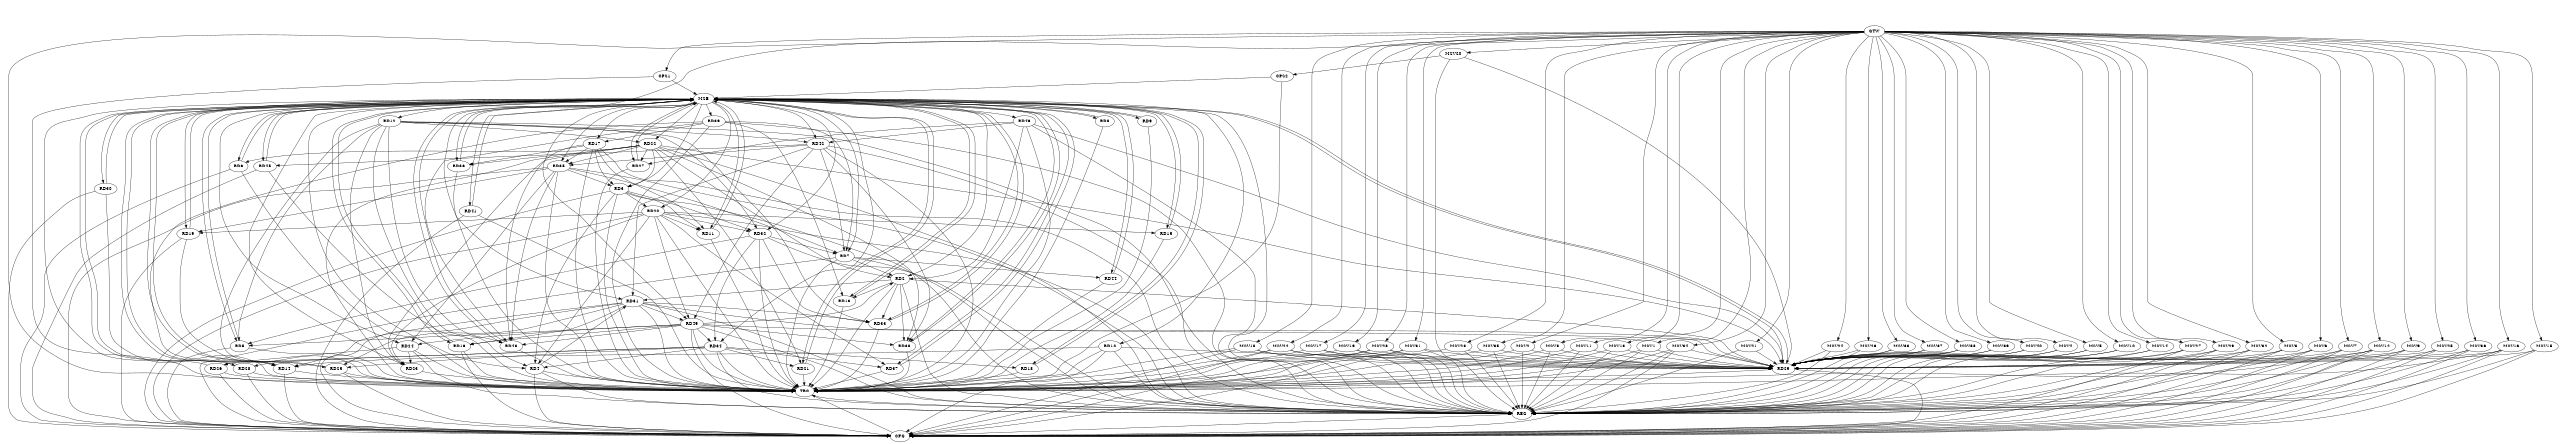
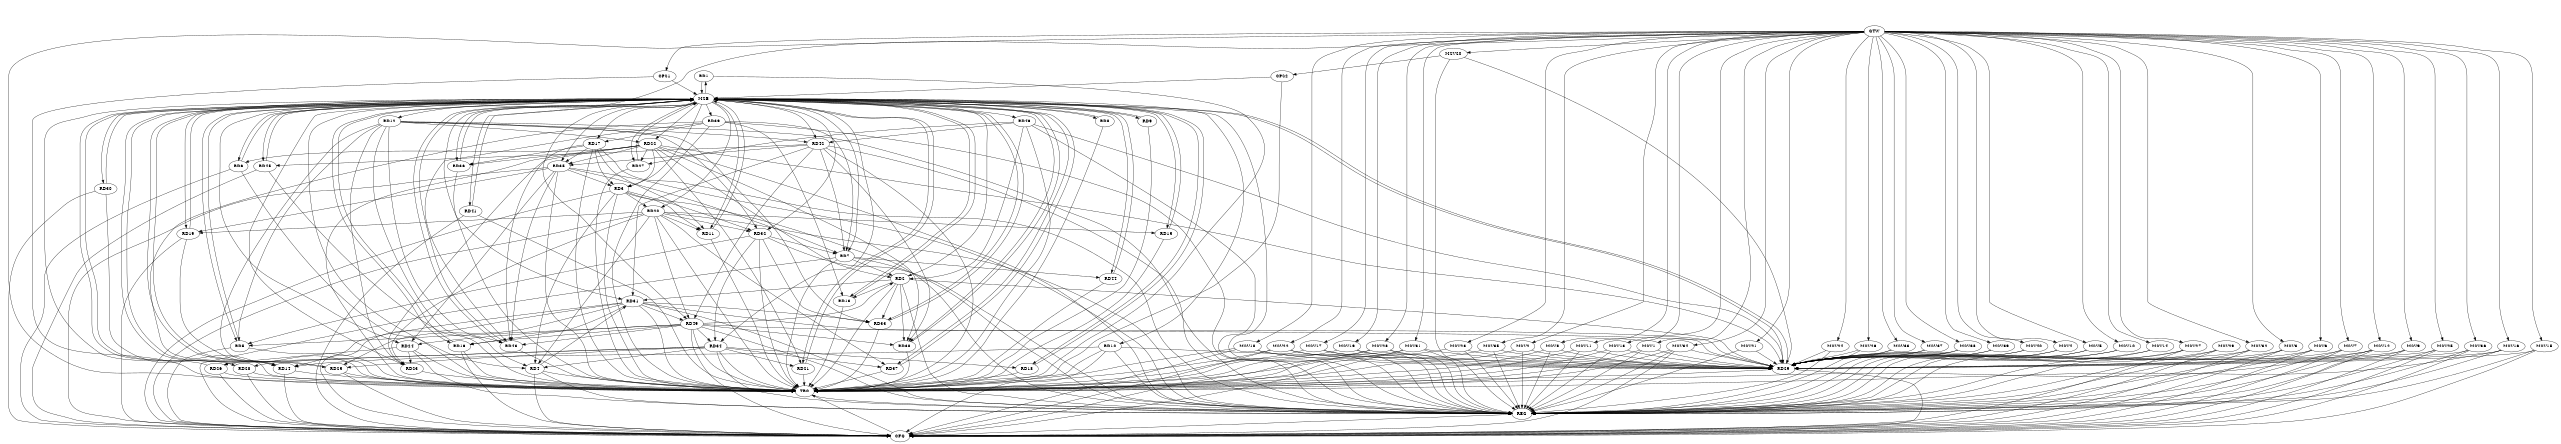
none -> (704, 76)
(2133, 109) -> none
(1713, 434) -> none
